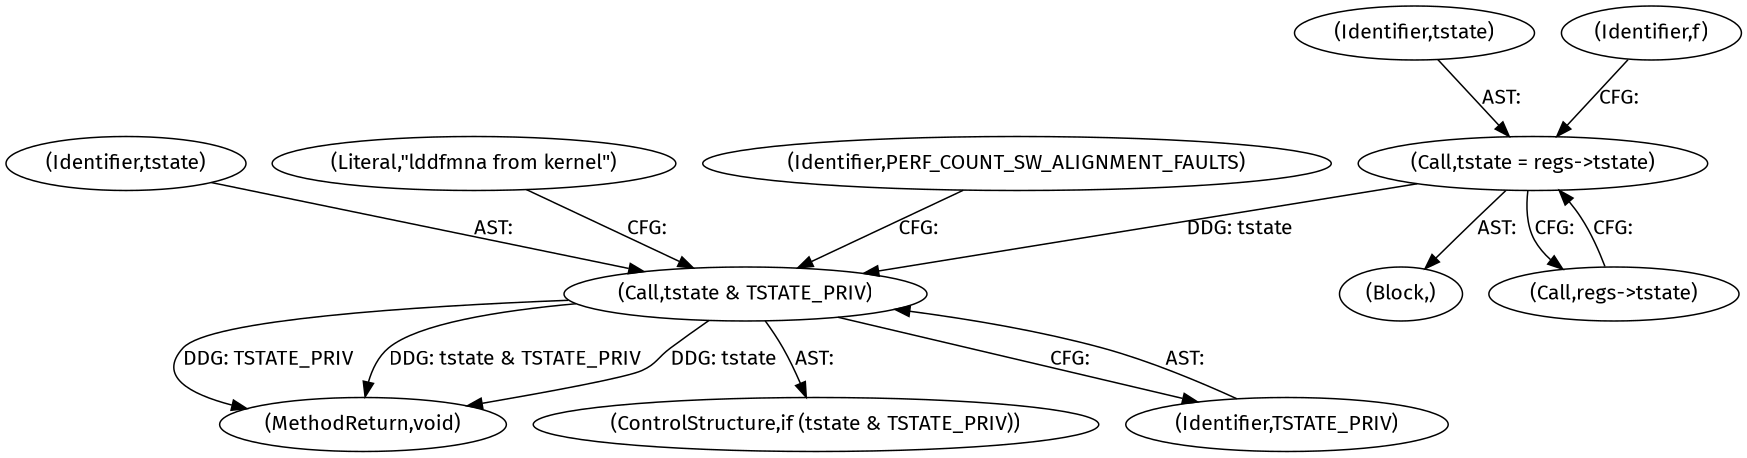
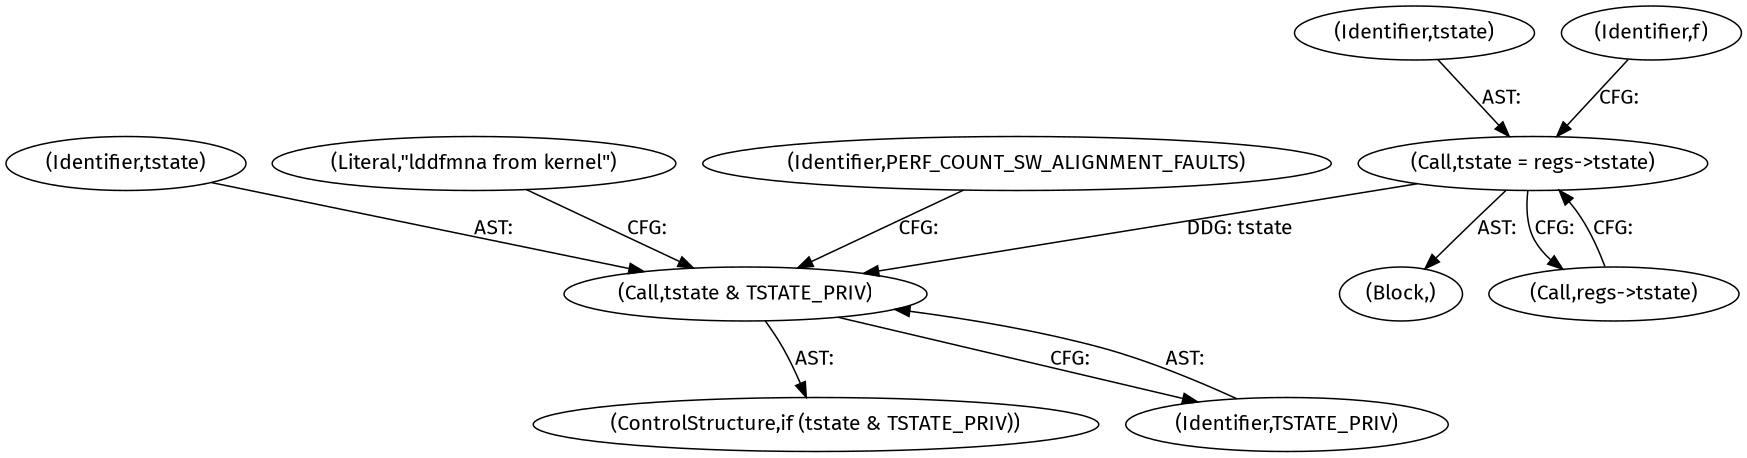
(363, 424) -> none
